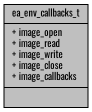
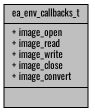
(44, 77) -> (42, 77)
